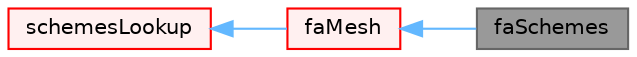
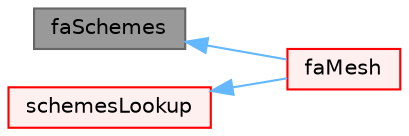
(449, 29) -> (247, 53)
